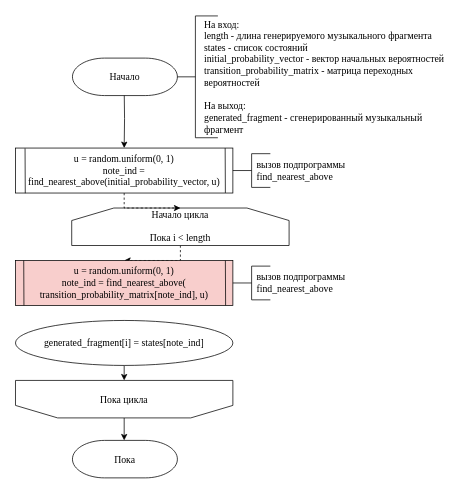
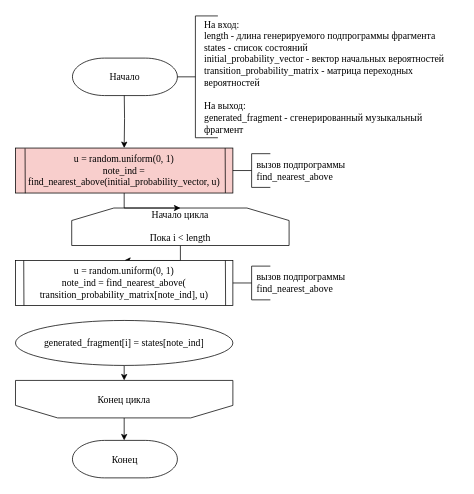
(338, 77) -> (338, 77)
(124, 171) -> (124, 171)
(124, 201) -> (124, 201)
(180, 253) -> (180, 253)
(124, 283) -> (124, 283)
(124, 399) -> (124, 399)
(125, 459) -> (125, 459)
